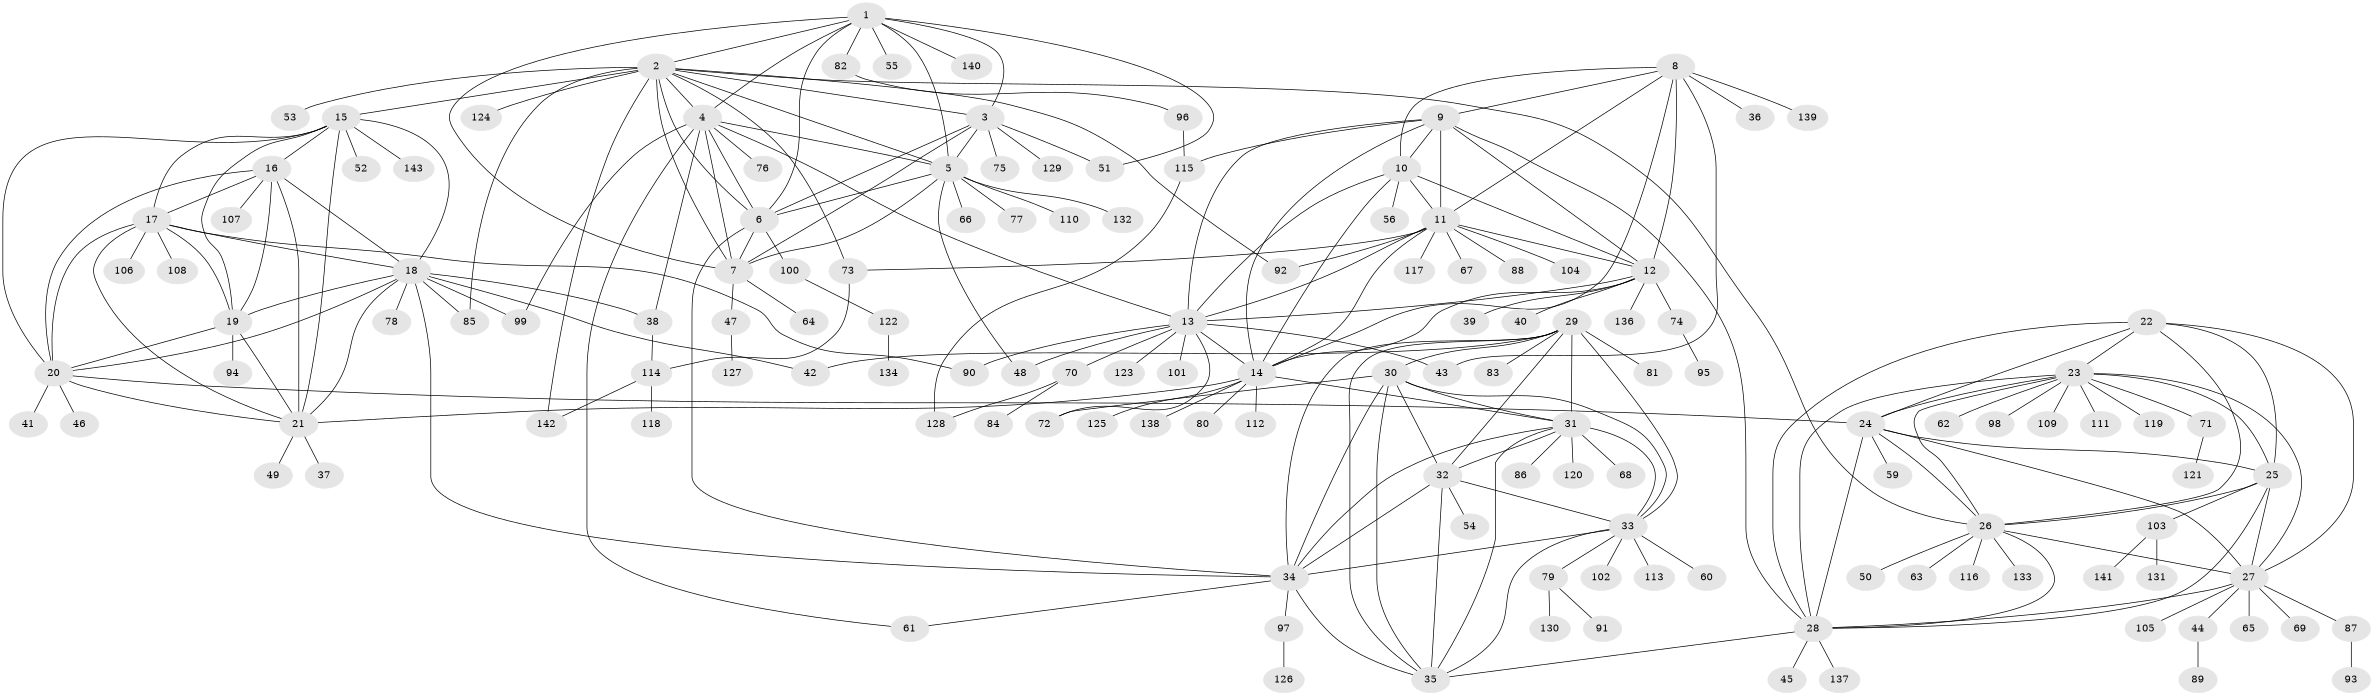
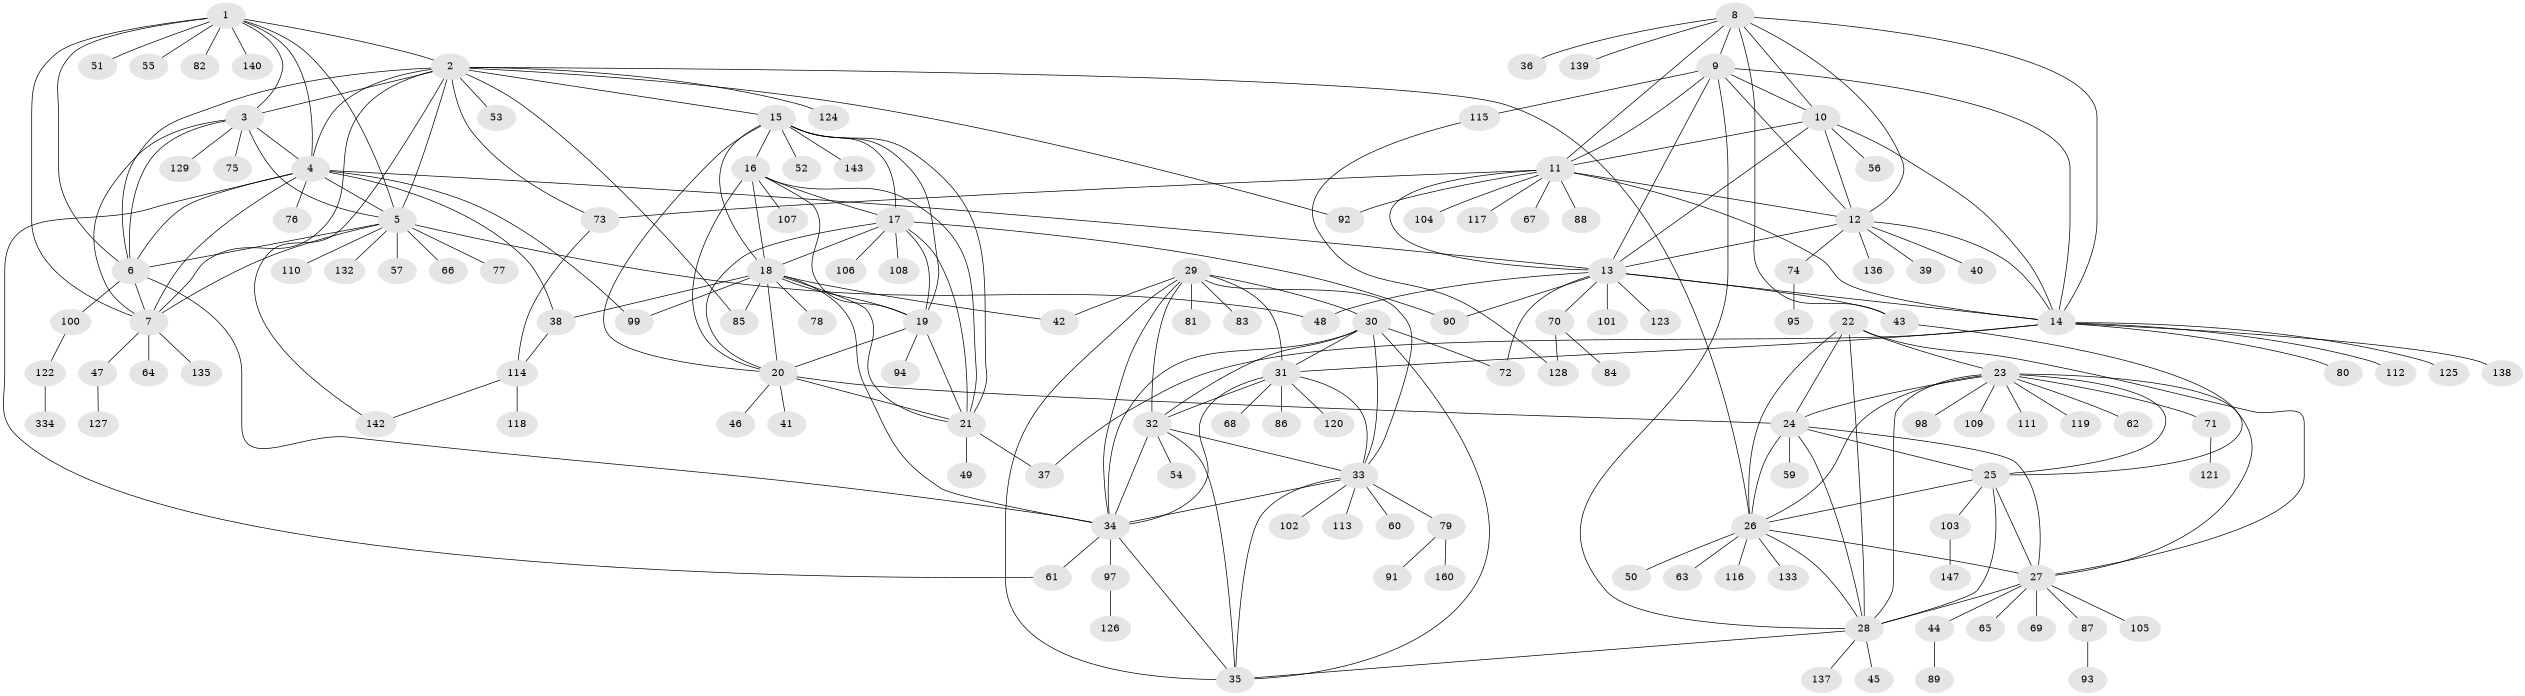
(1183, 118) -> none
(1046, 142) -> (278, 143)
none -> (397, 271)
(2257, 364) -> (2208, 390)
none -> (201, 373)
(889, 373) -> (45, 424)
(779, 408) -> (1532, 341)
(1495, 538) -> none
(2104, 578) -> (1950, 578)
(2157, 578) -> none
(1550, 629) -> (1445, 578)
